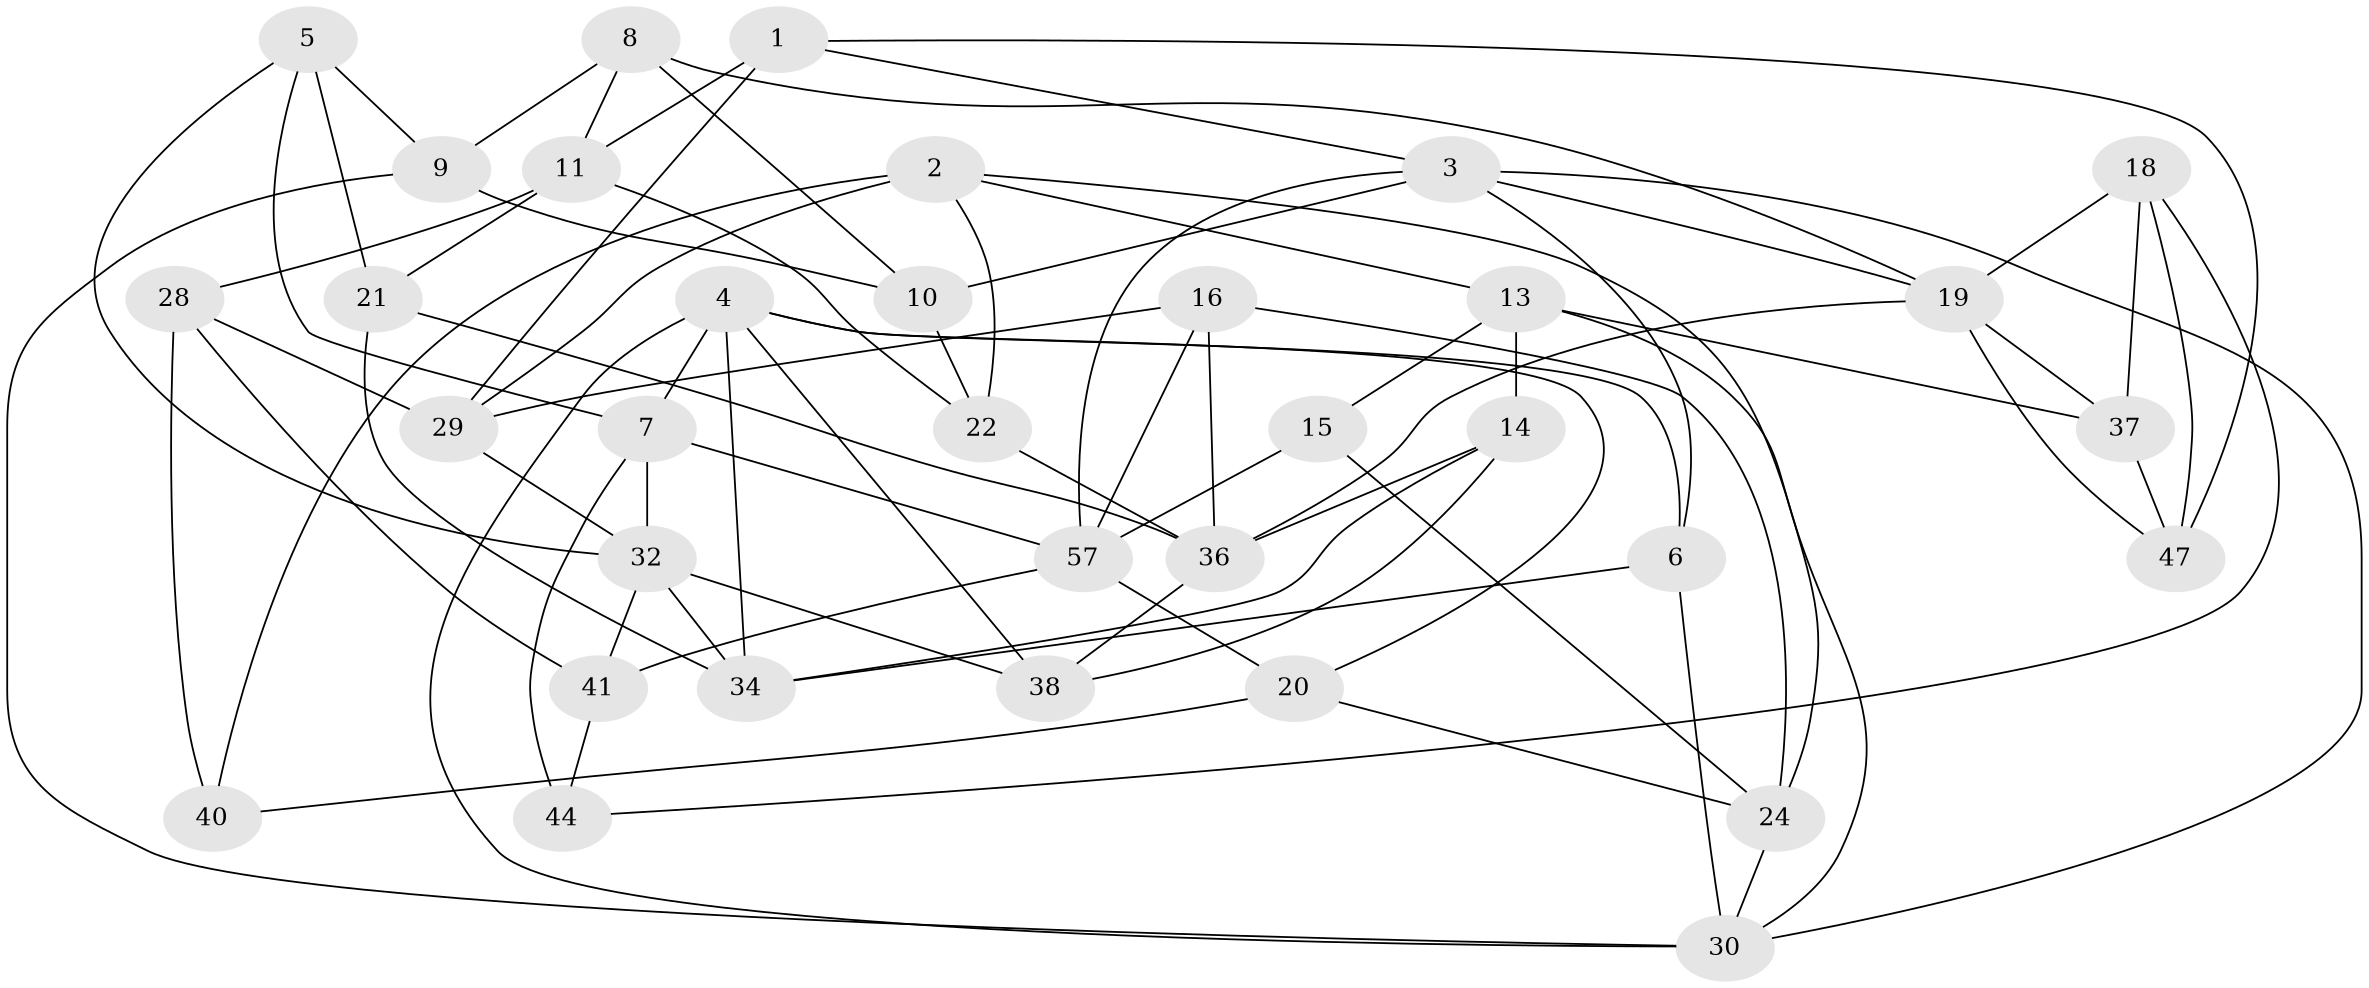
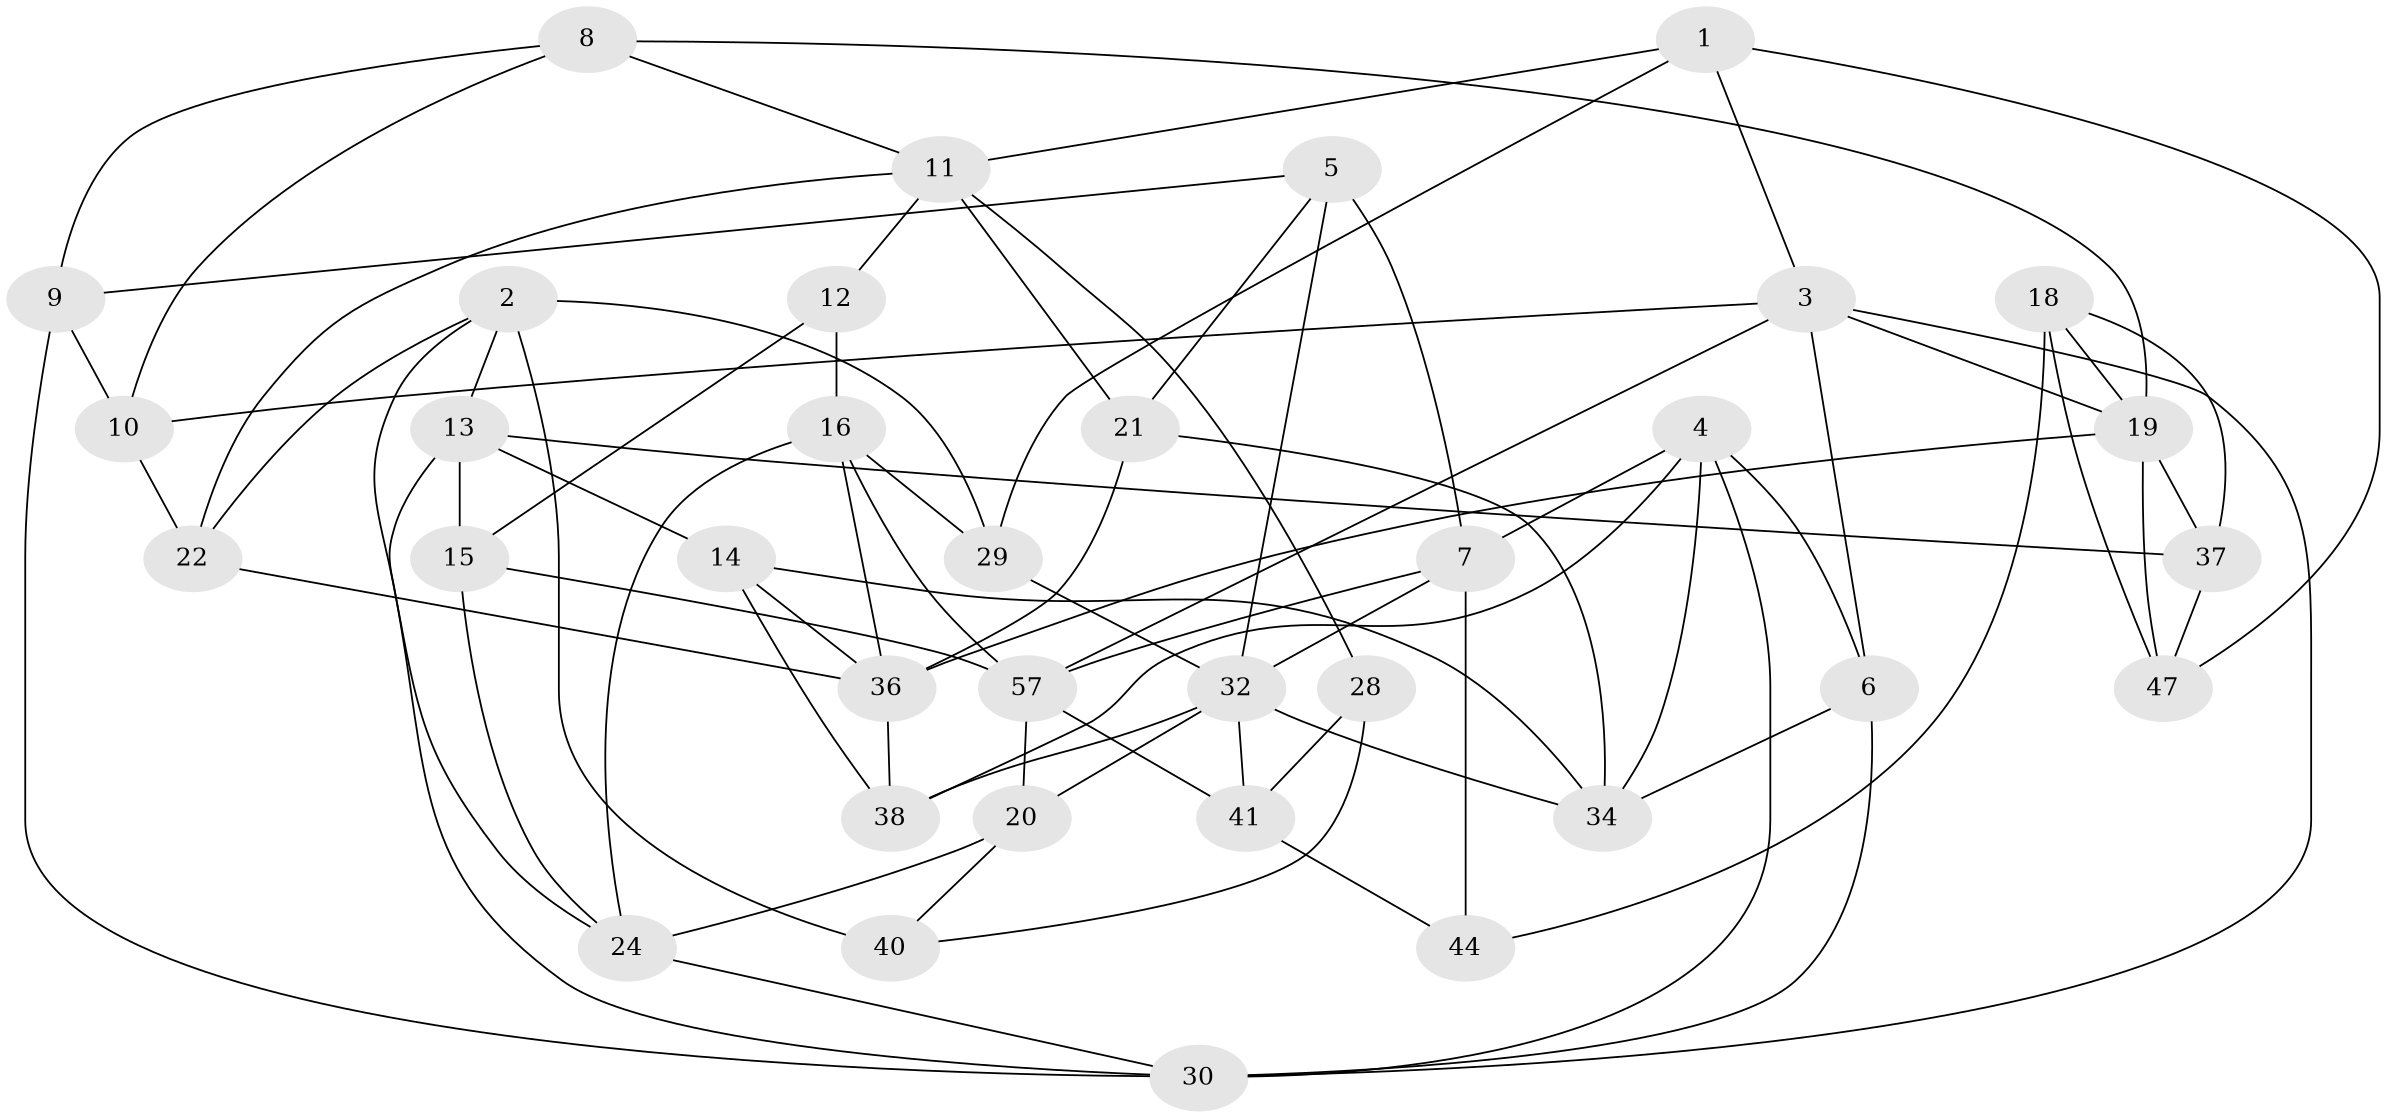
none -> (836, 299)
(312, 364) -> none
(1568, 391) -> (1122, 758)
